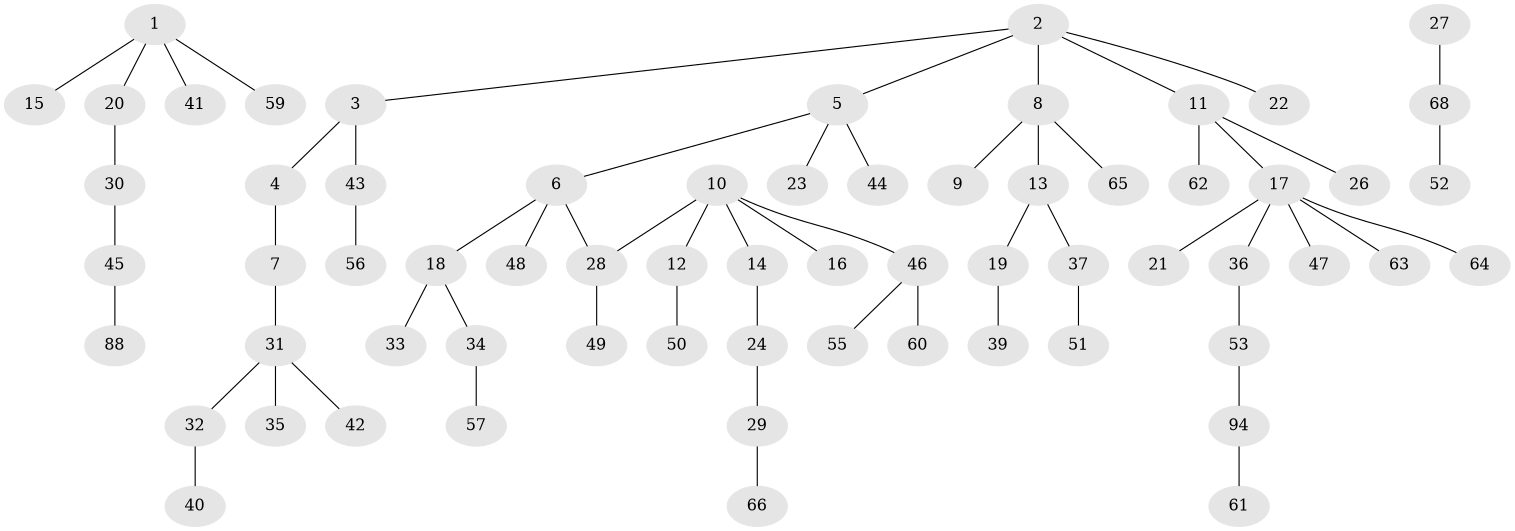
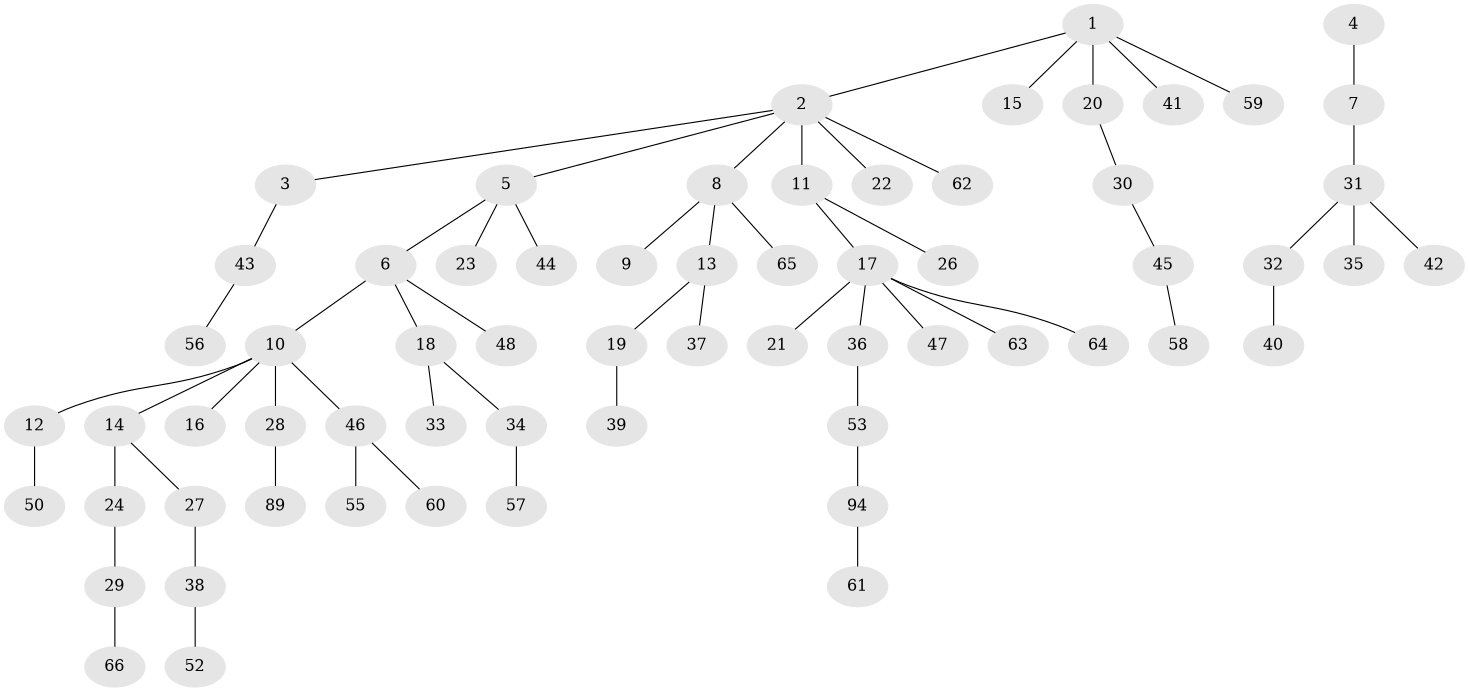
none -> (948, 65)
(1440, 105) -> (195, 587)
(316, 145) -> none
(1199, 145) -> (882, 145)
(577, 225) -> (331, 306)
(115, 346) -> (1179, 346)
(597, 346) -> (275, 506)
(1078, 346) -> none
none -> (155, 466)
